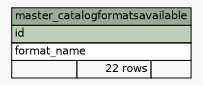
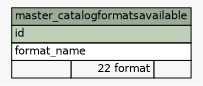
(127, 69) -> (124, 69)
